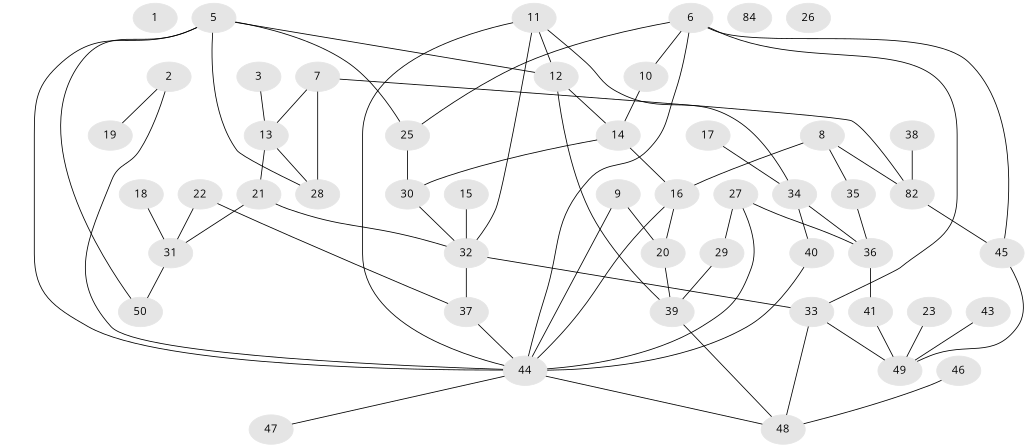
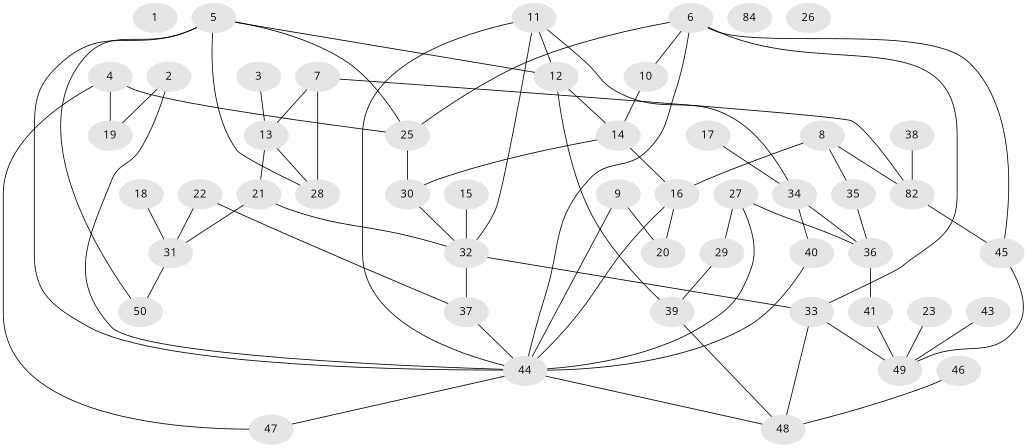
none -> (110, 77)
(667, 282) -> none
